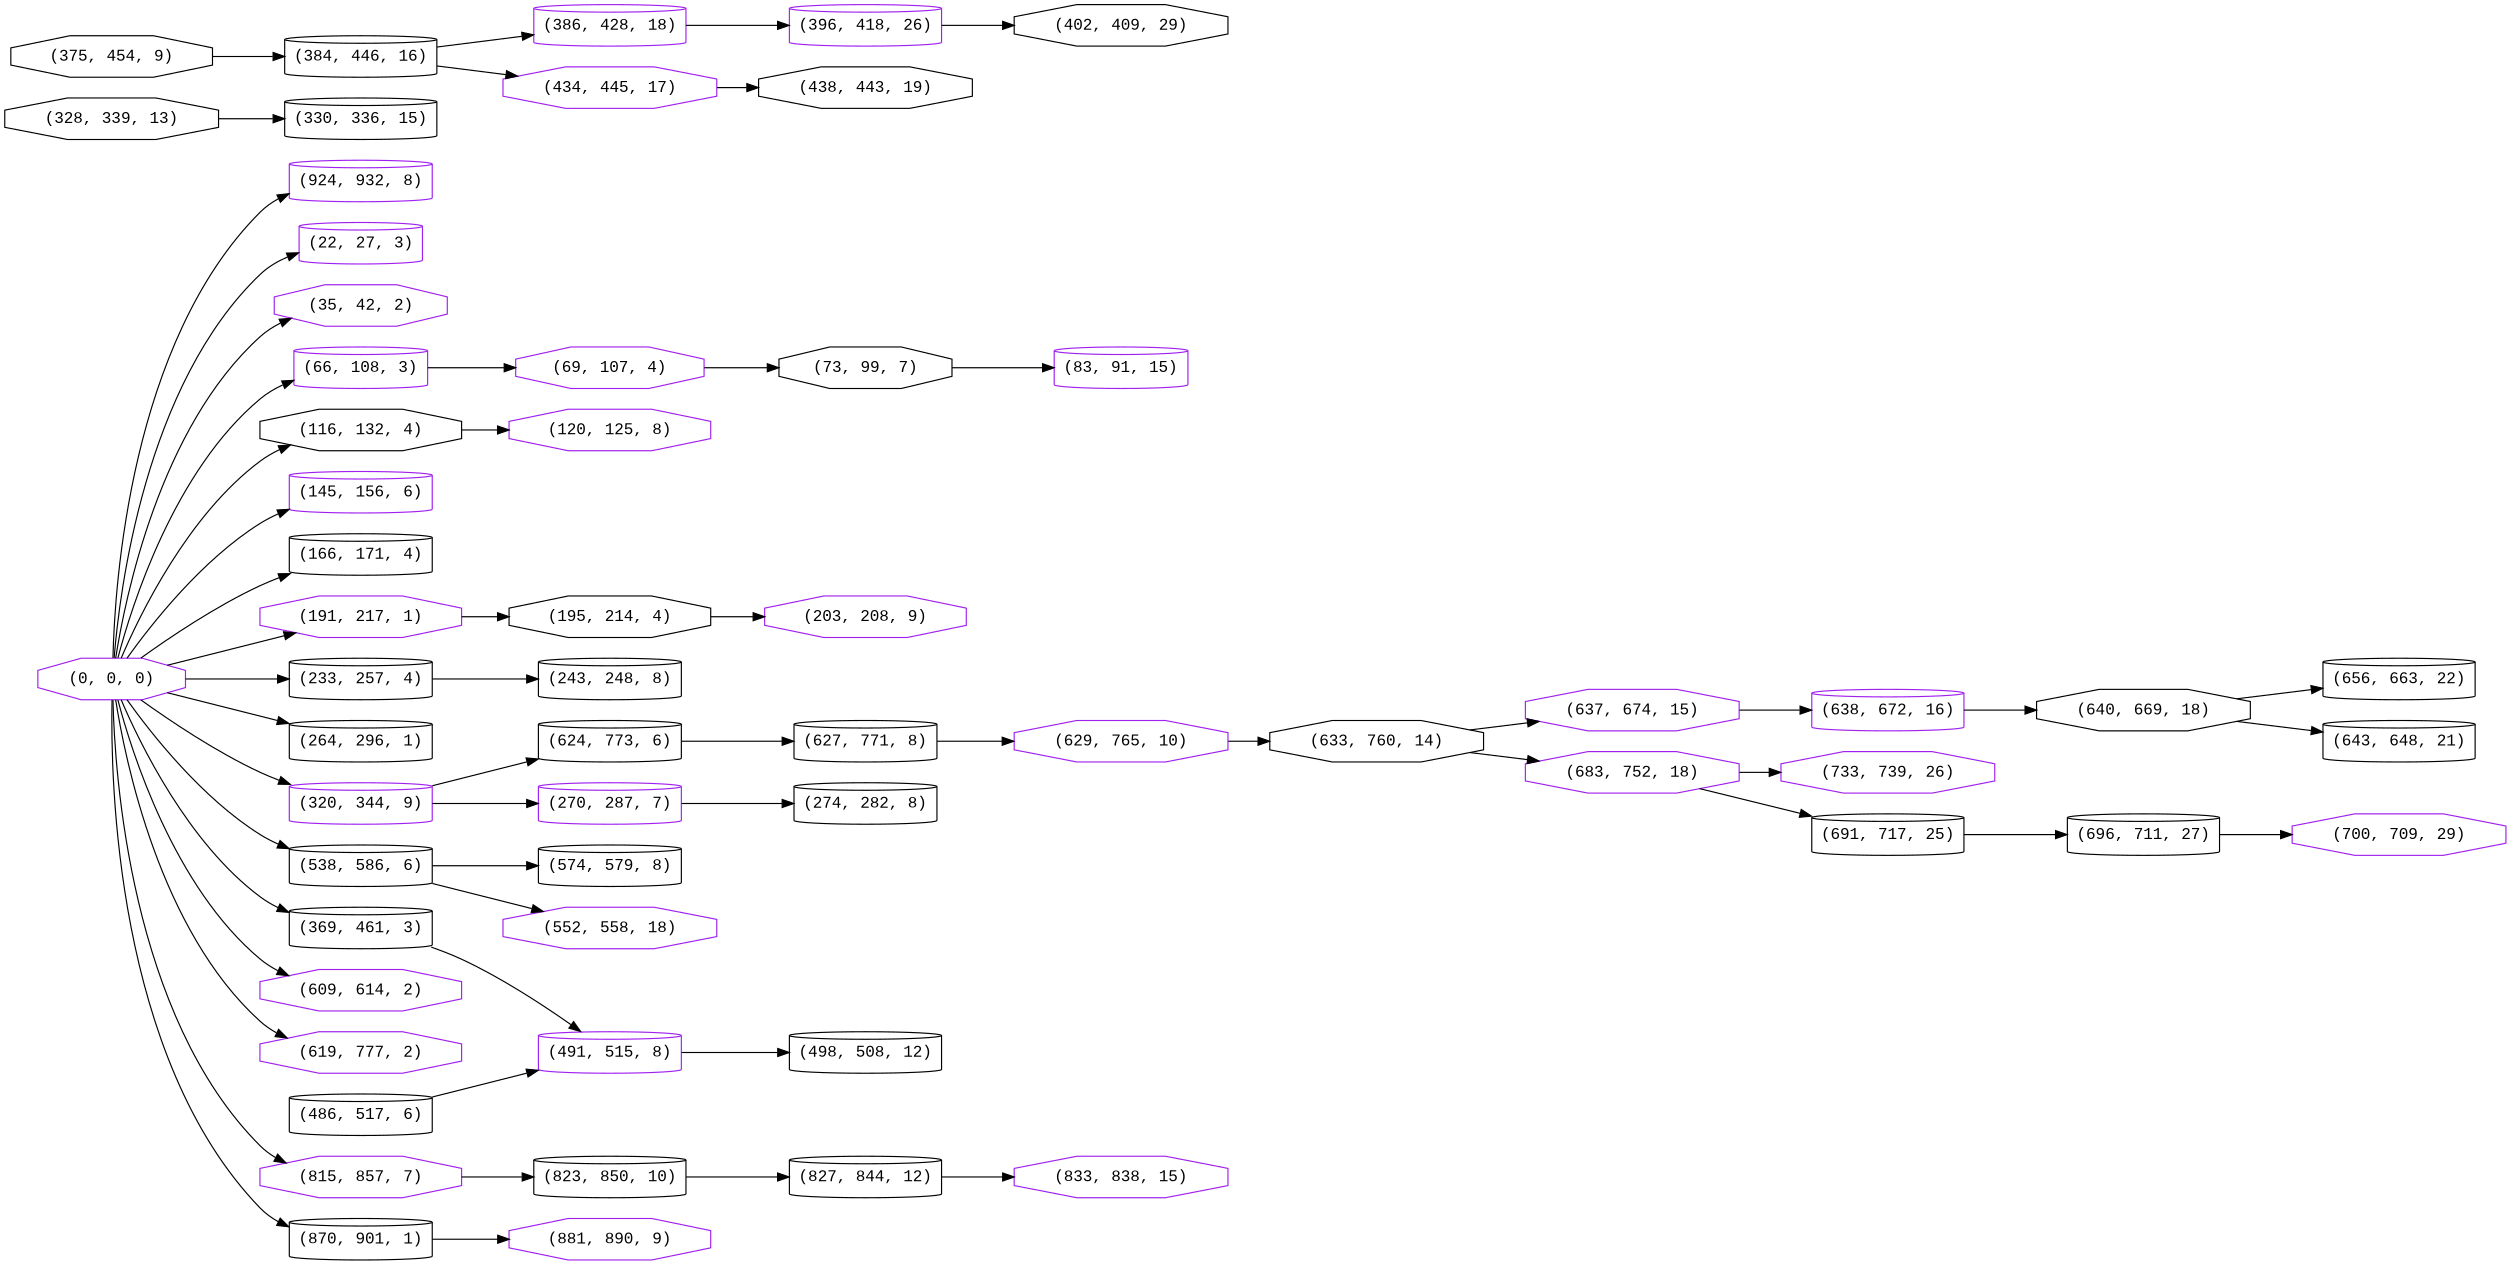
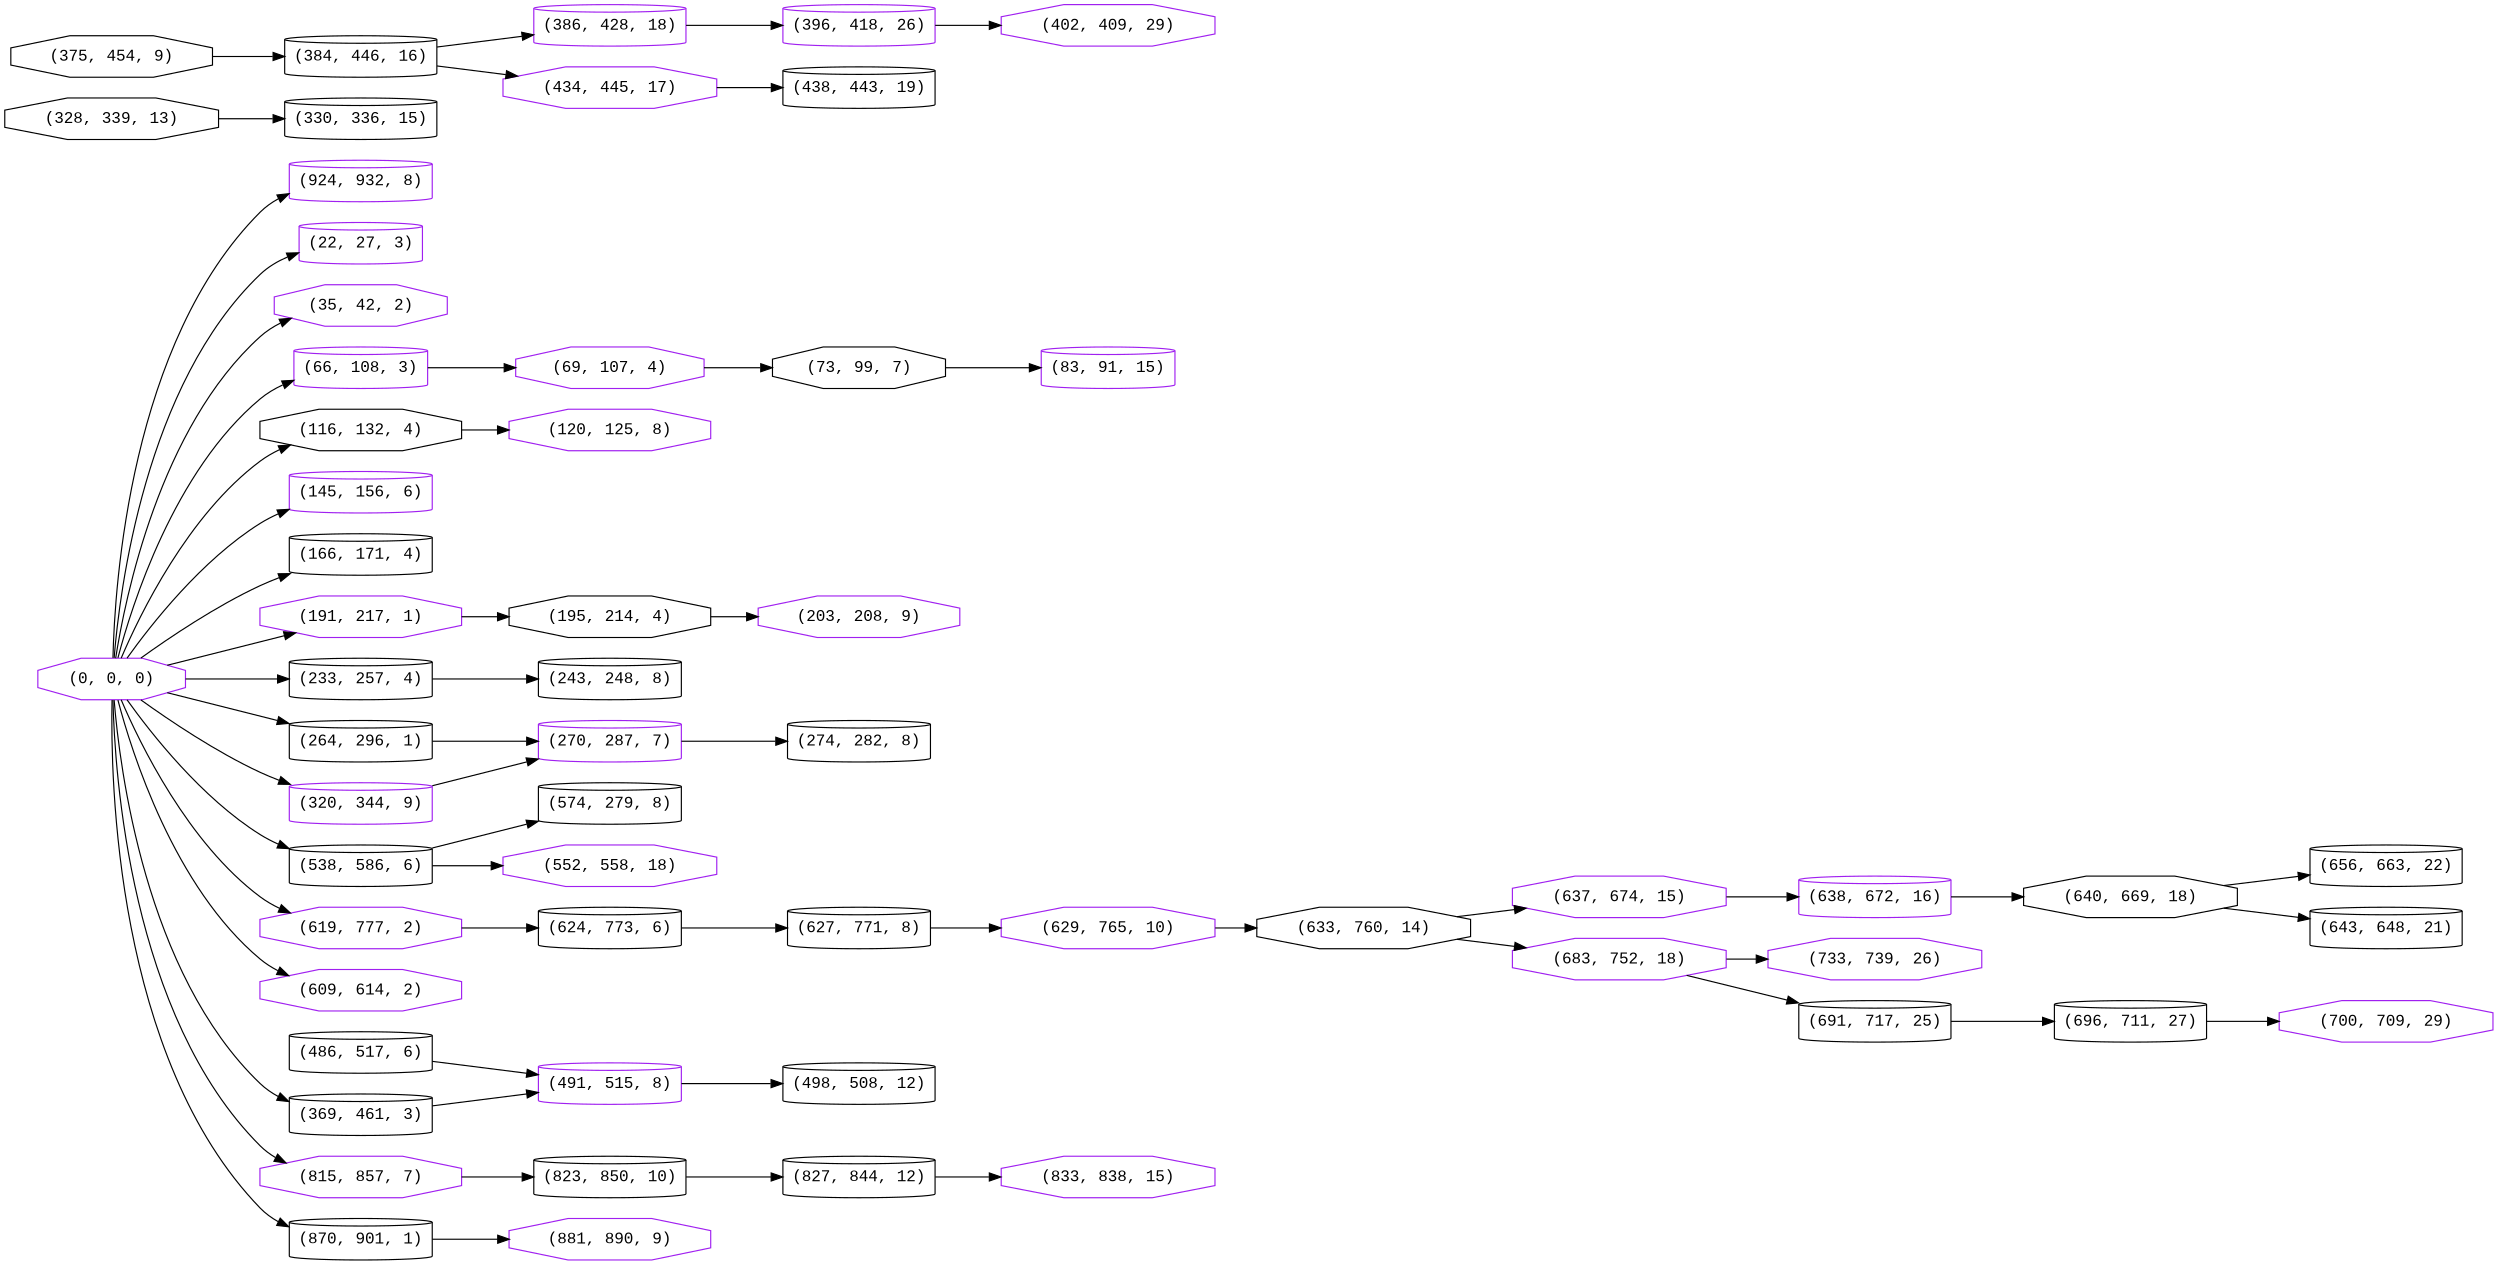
(1121, 25) -> (1108, 25)
(865, 88) -> (859, 88)
none -> (479, 741)
(480, 774) -> (494, 928)
(610, 866) -> (610, 803)
